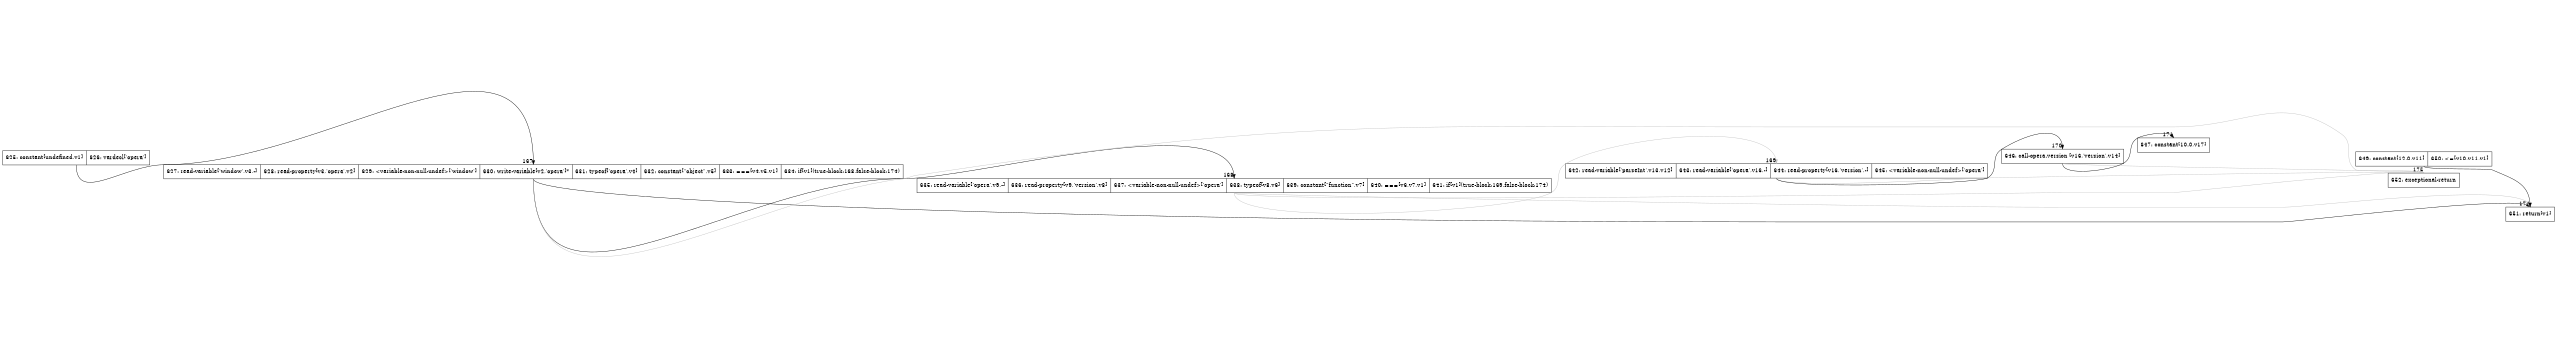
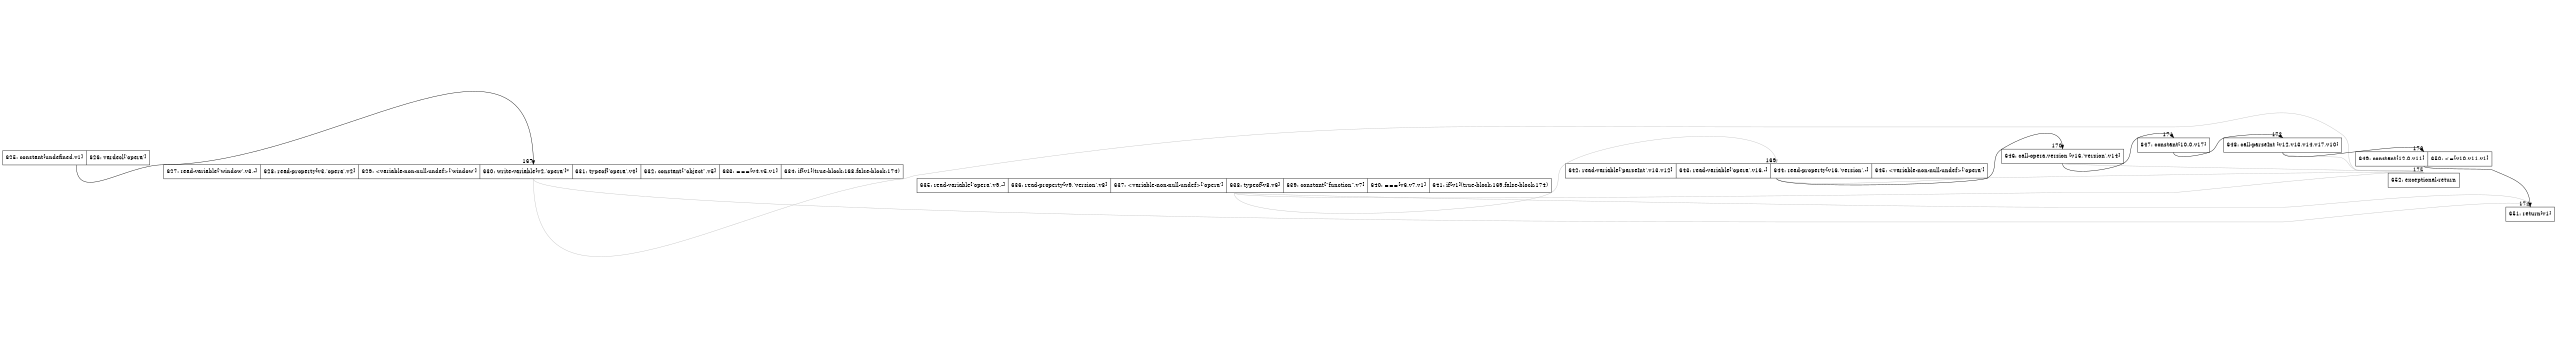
none -> (2283, 145)
(862, 183) -> none
(1529, 221) -> (1529, 221)
